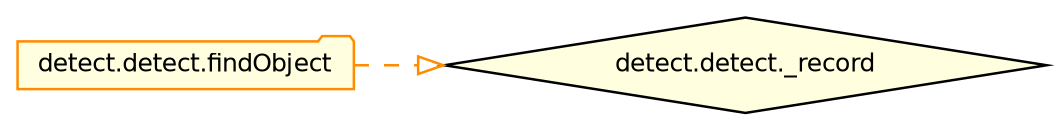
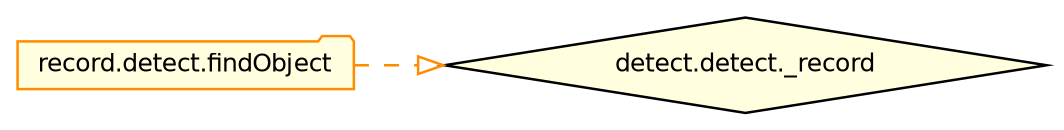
(186, 65) -> (186, 65)
